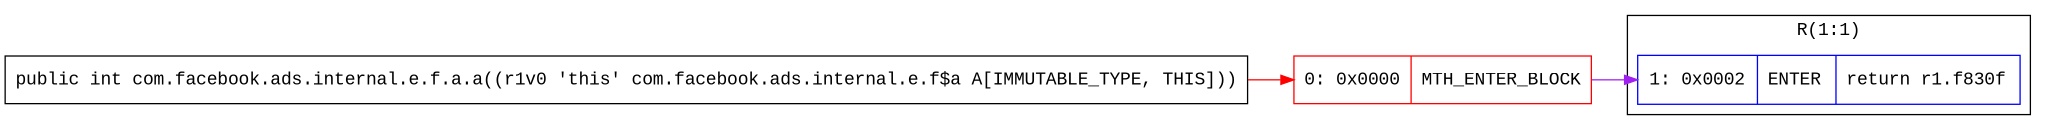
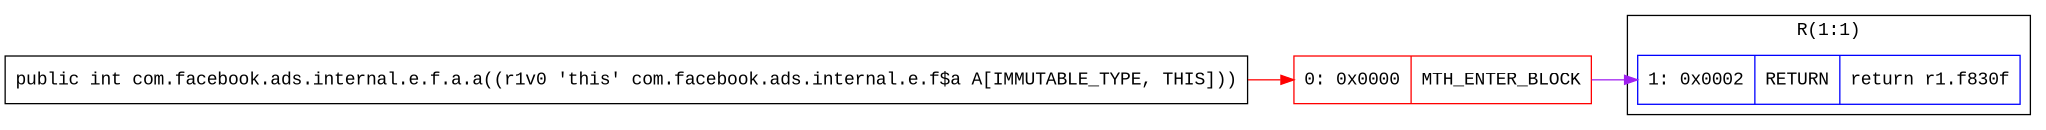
(1795, 79) -> (1797, 79)
